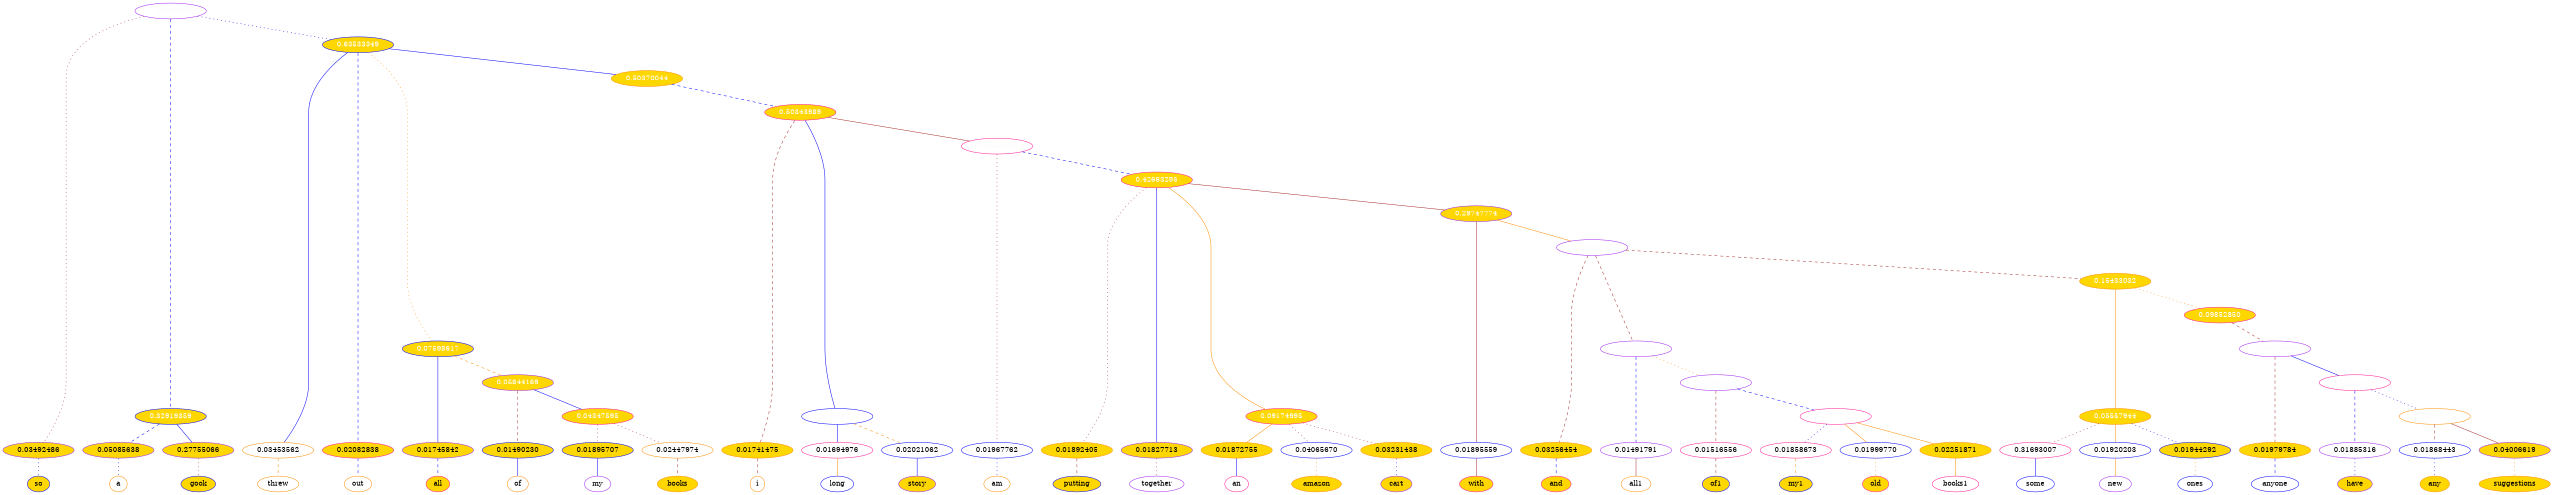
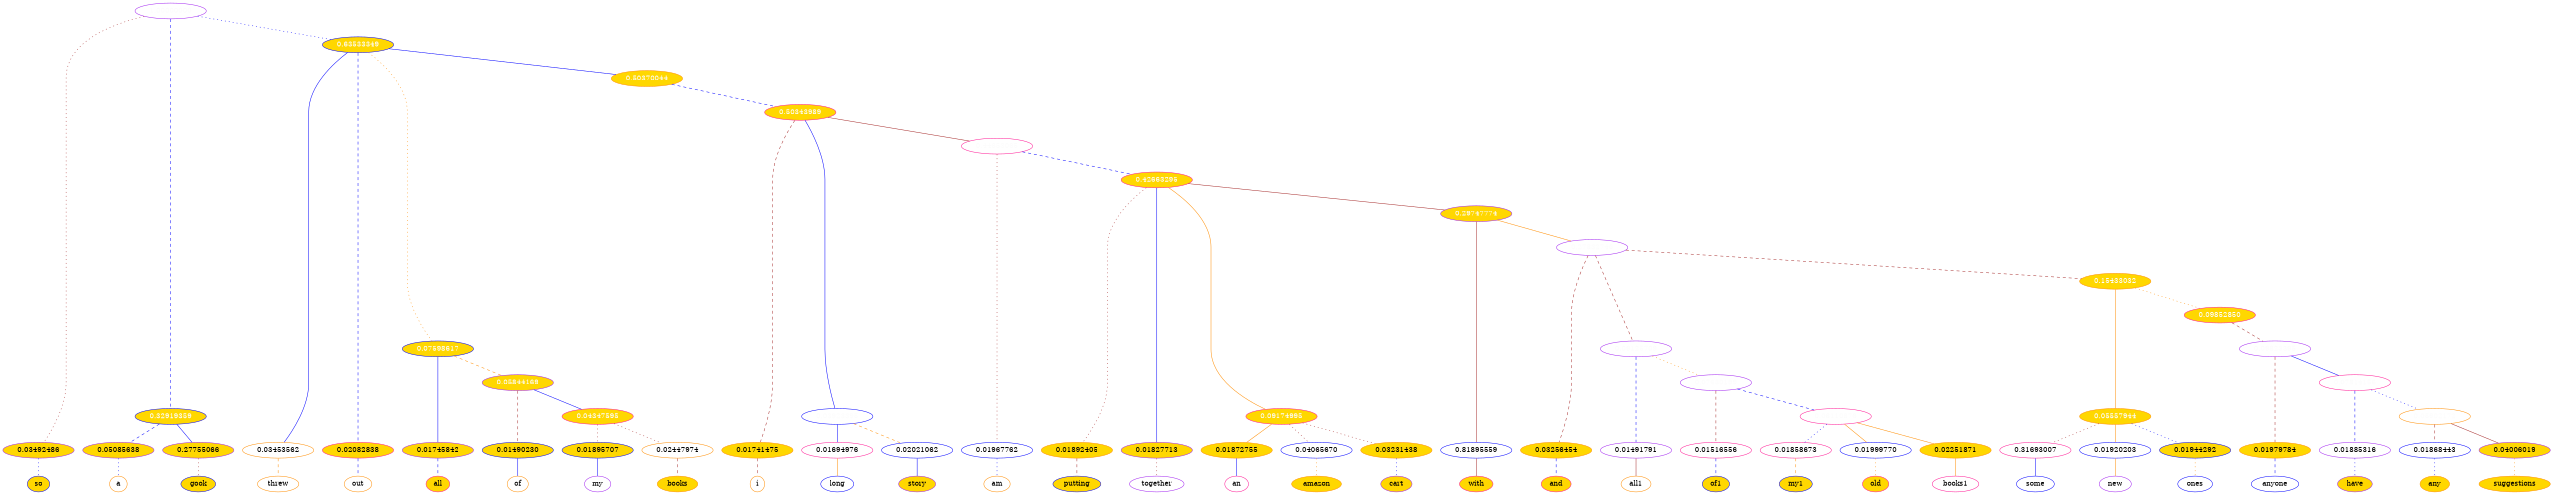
(1476, 450) -> (1476, 450)
(2515, 450) -> (2515, 450)
(1716, 467) -> (1716, 467)
